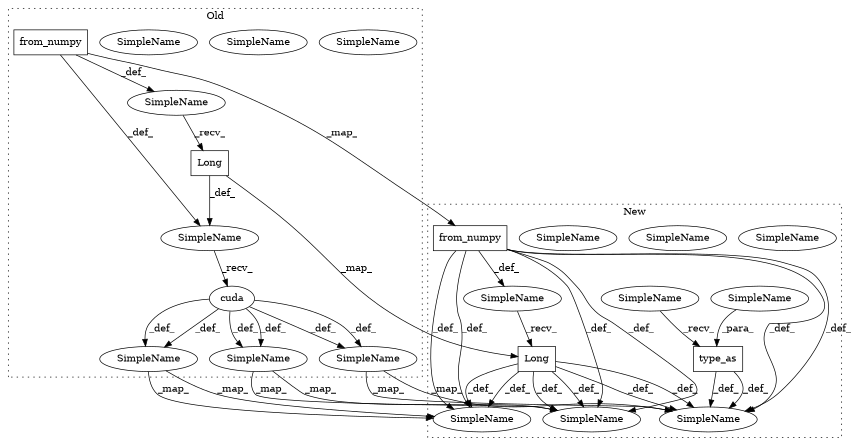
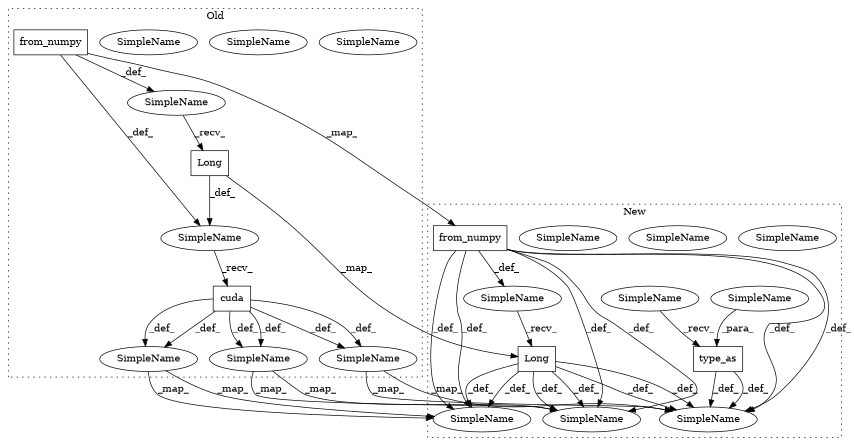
(232, 299) -> (232, 299)
